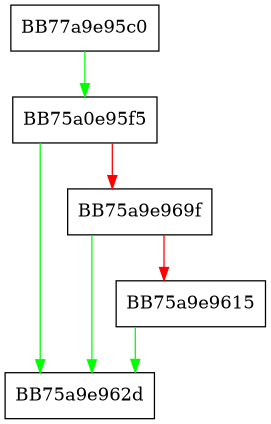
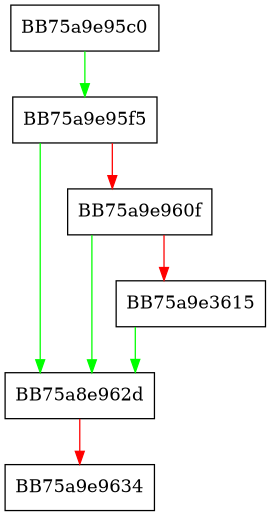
(85, 28) -> (85, 28)
(85, 120) -> (85, 120)
(140, 212) -> (140, 212)
(191, 304) -> (191, 304)
(80, 396) -> (80, 396)
none -> (80, 488)
